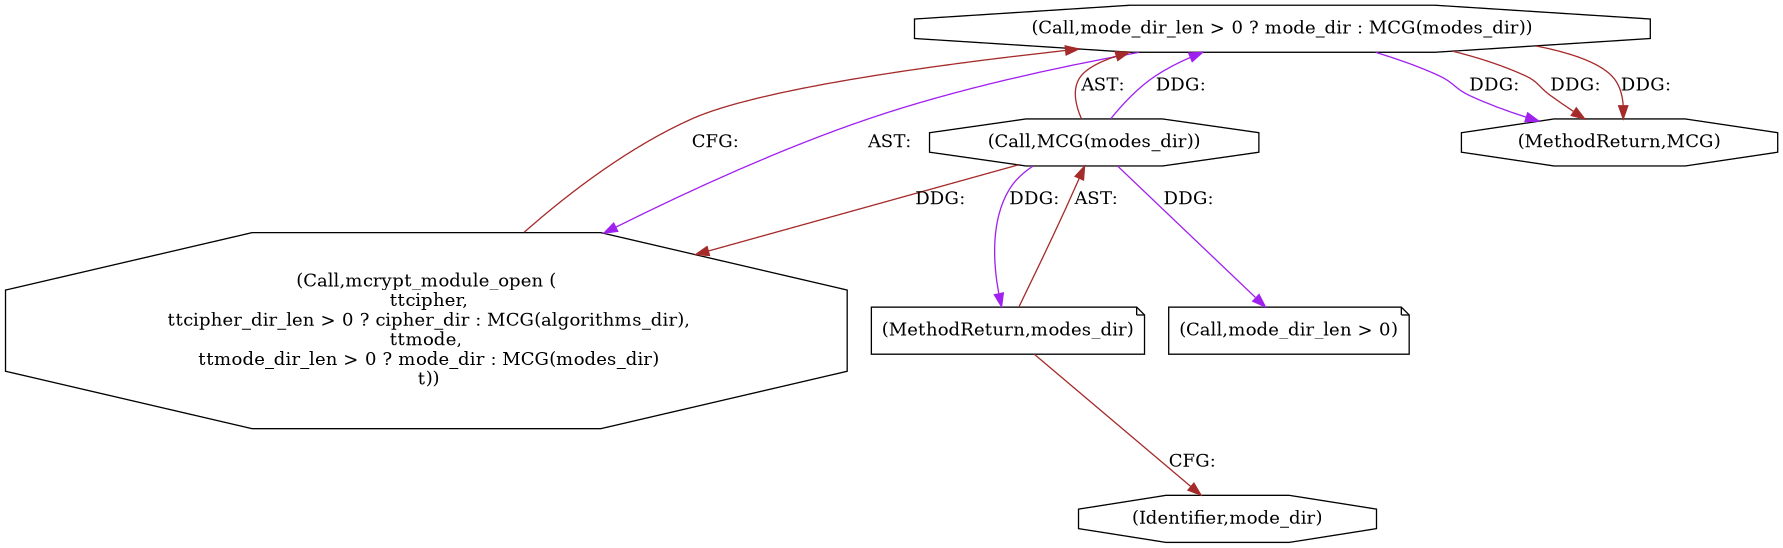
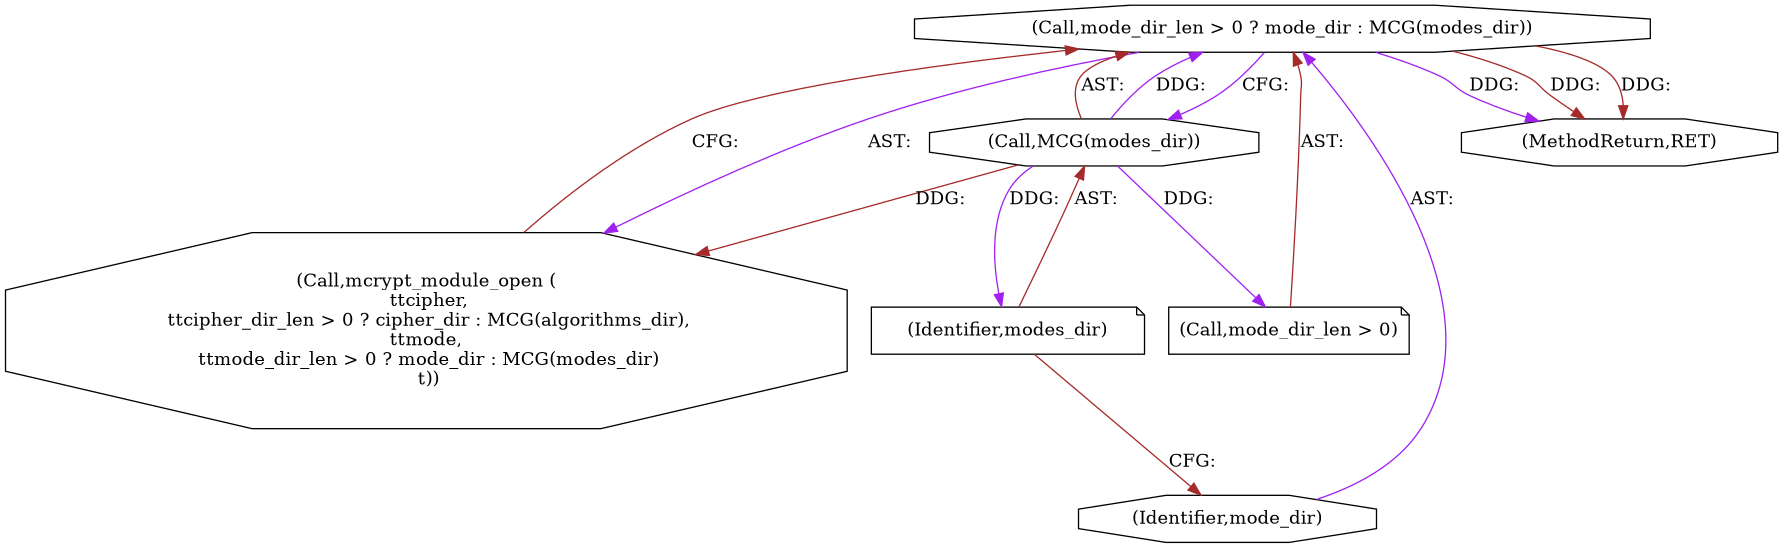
none -> (1226, 89)
(1620, 142) -> (1620, 142)
none -> (1297, 186)
none -> (1440, 294)
(1008, 331) -> (1008, 331)
